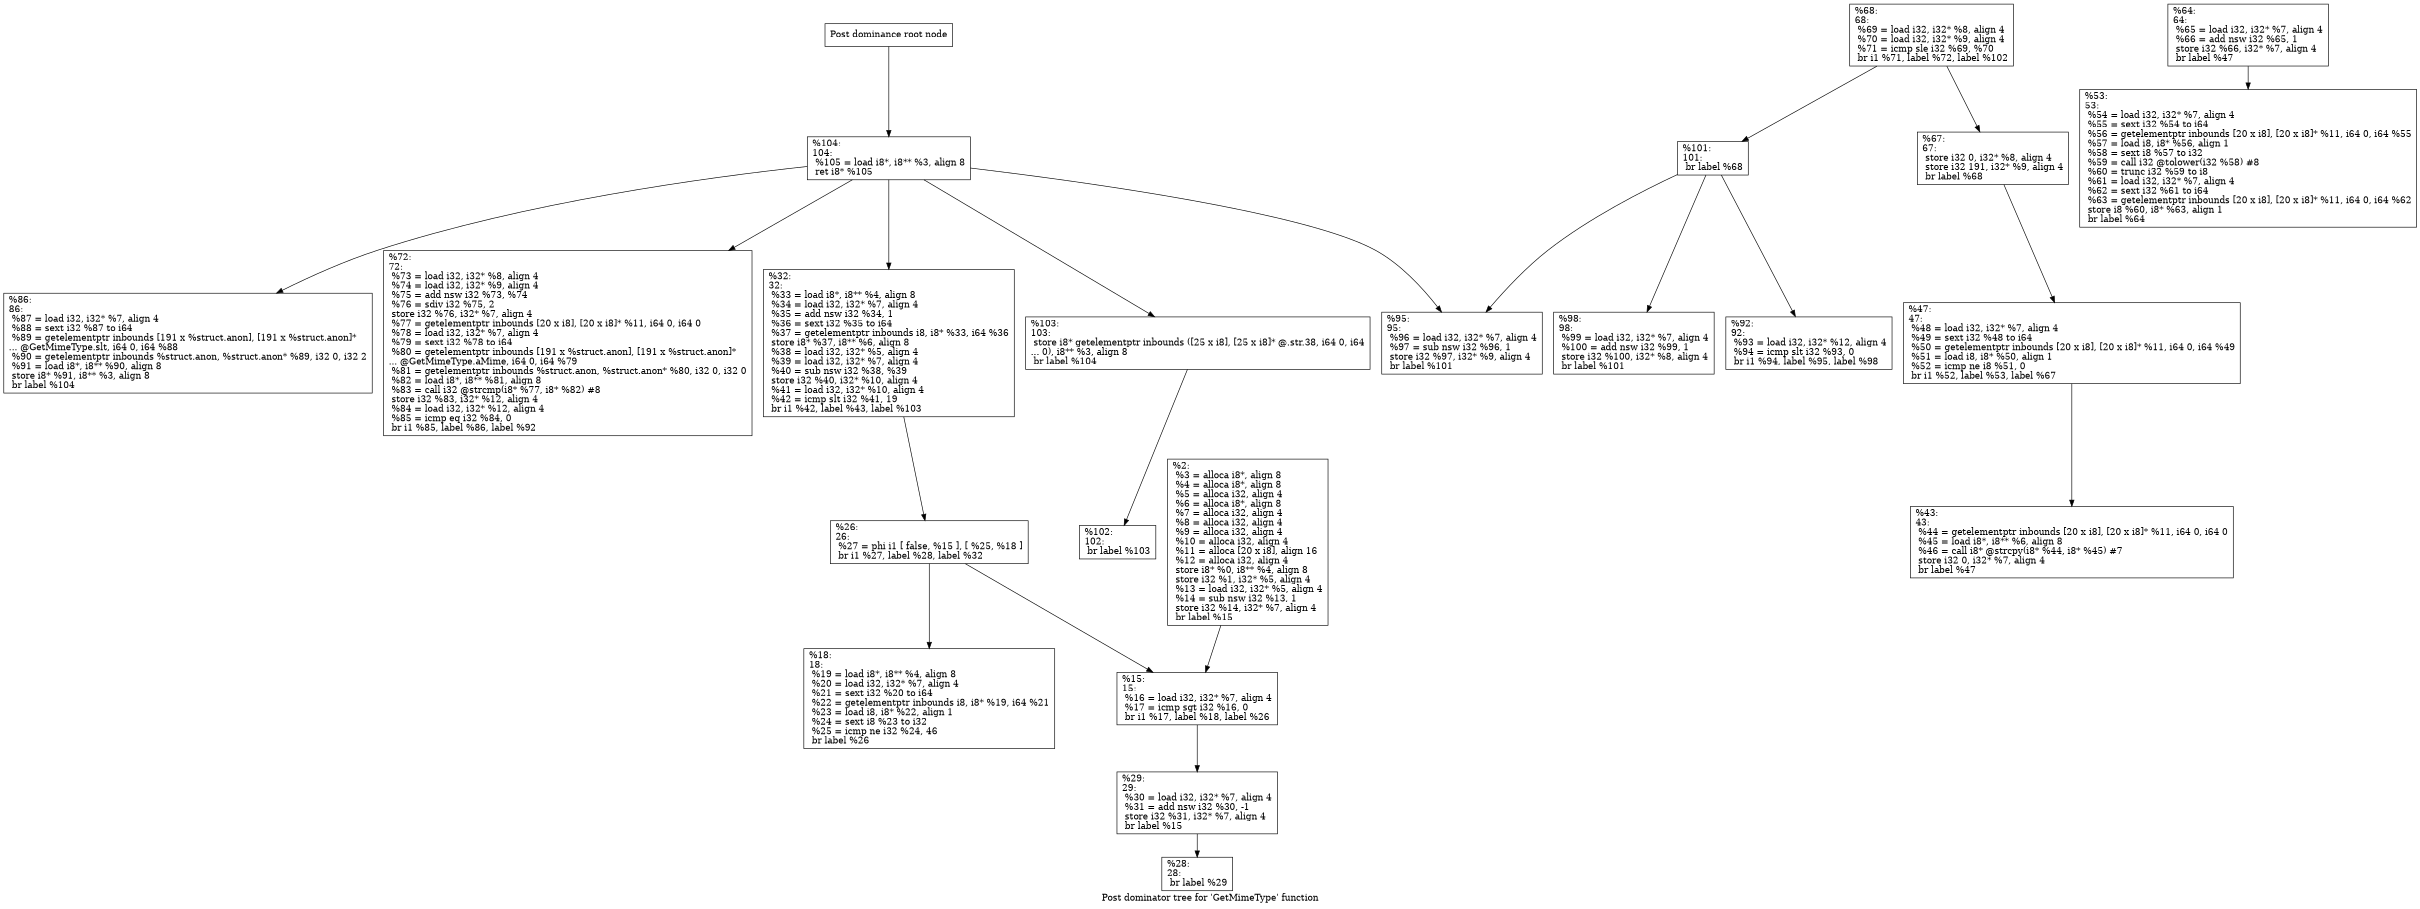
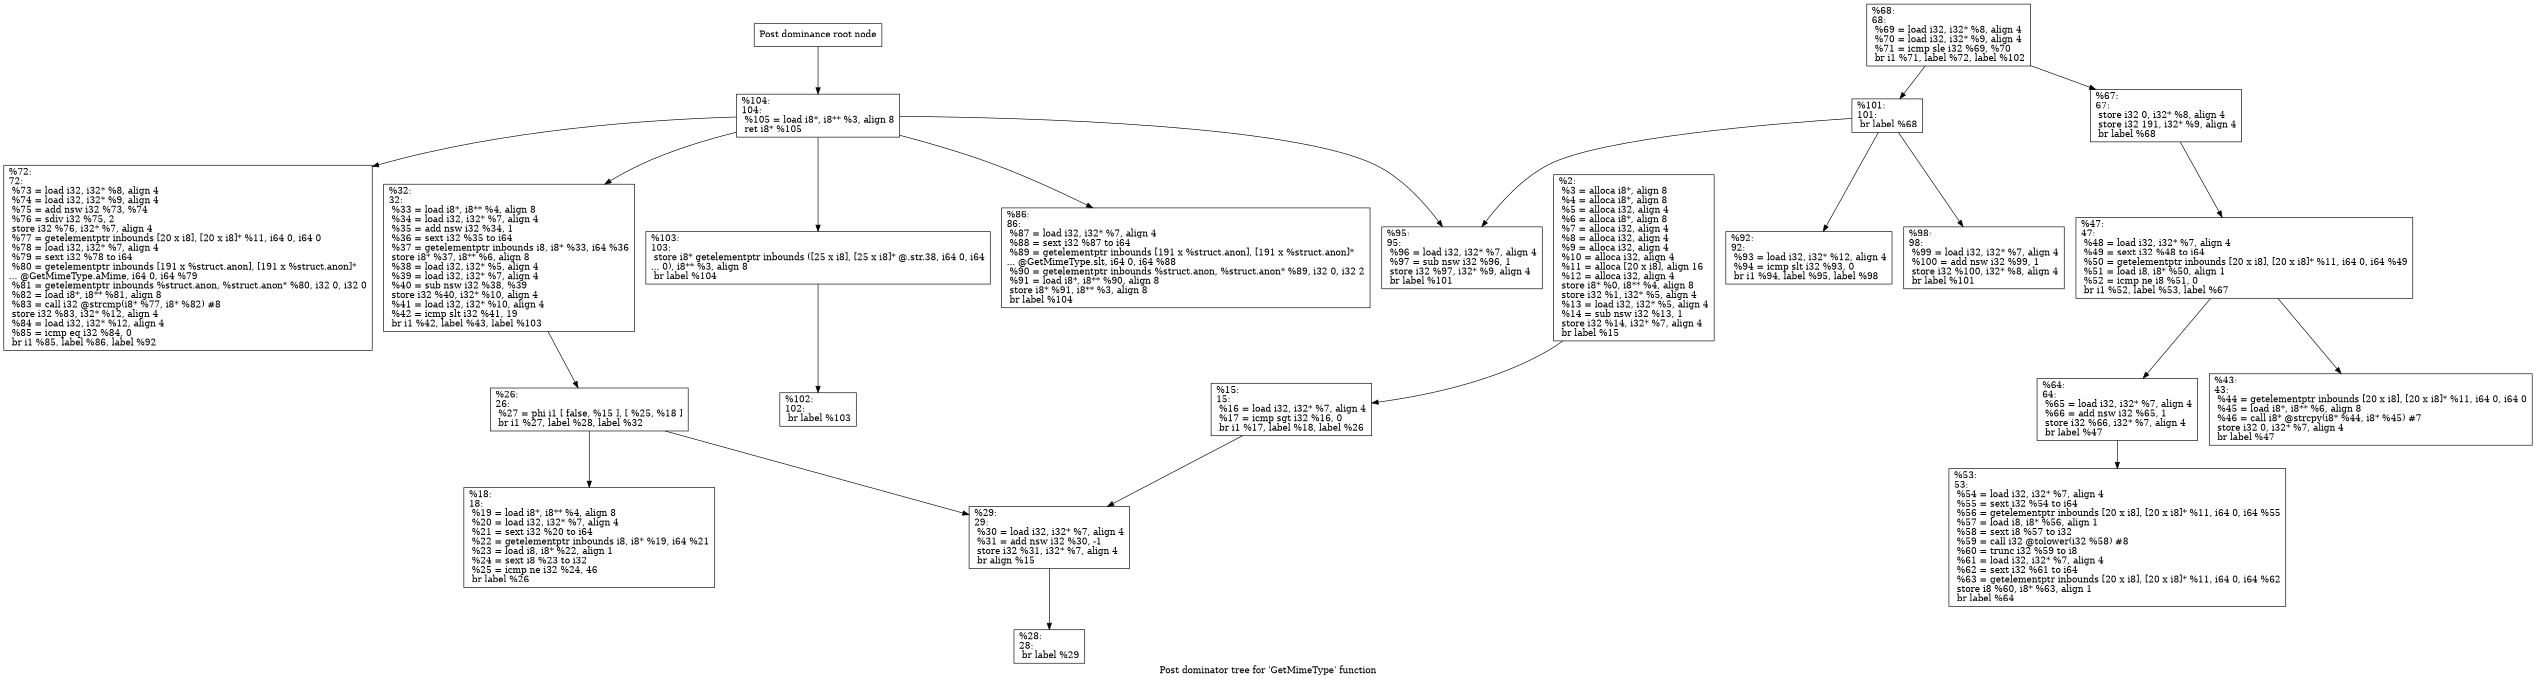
none -> (2179, 336)
(1056, 616) -> (814, 472)
(1152, 826) -> (1005, 561)
